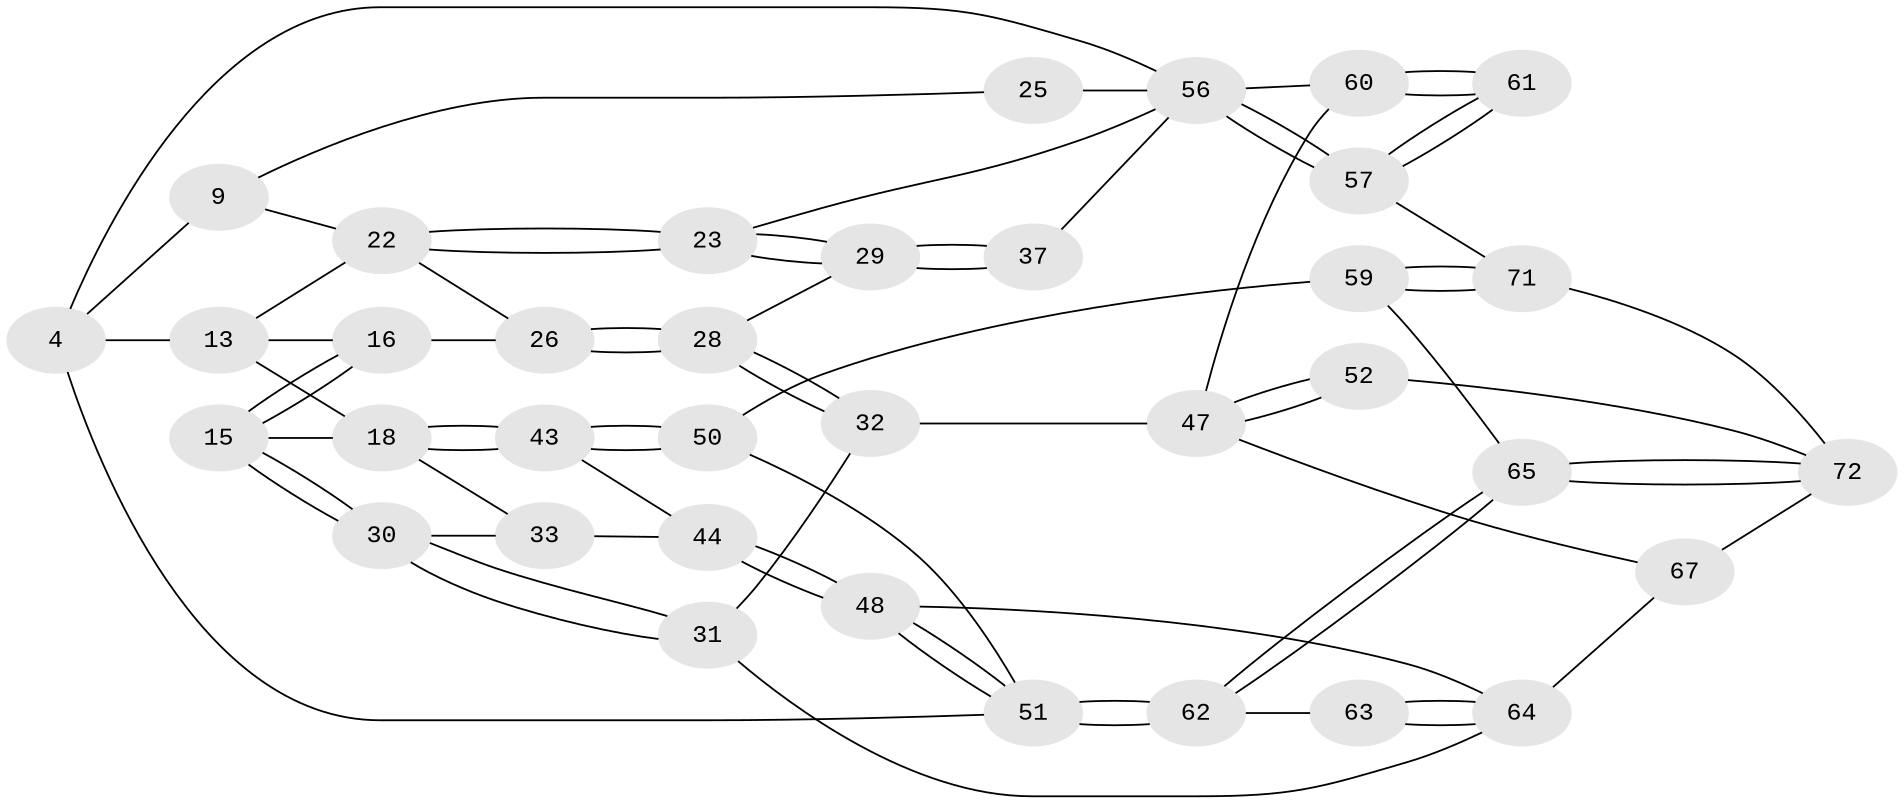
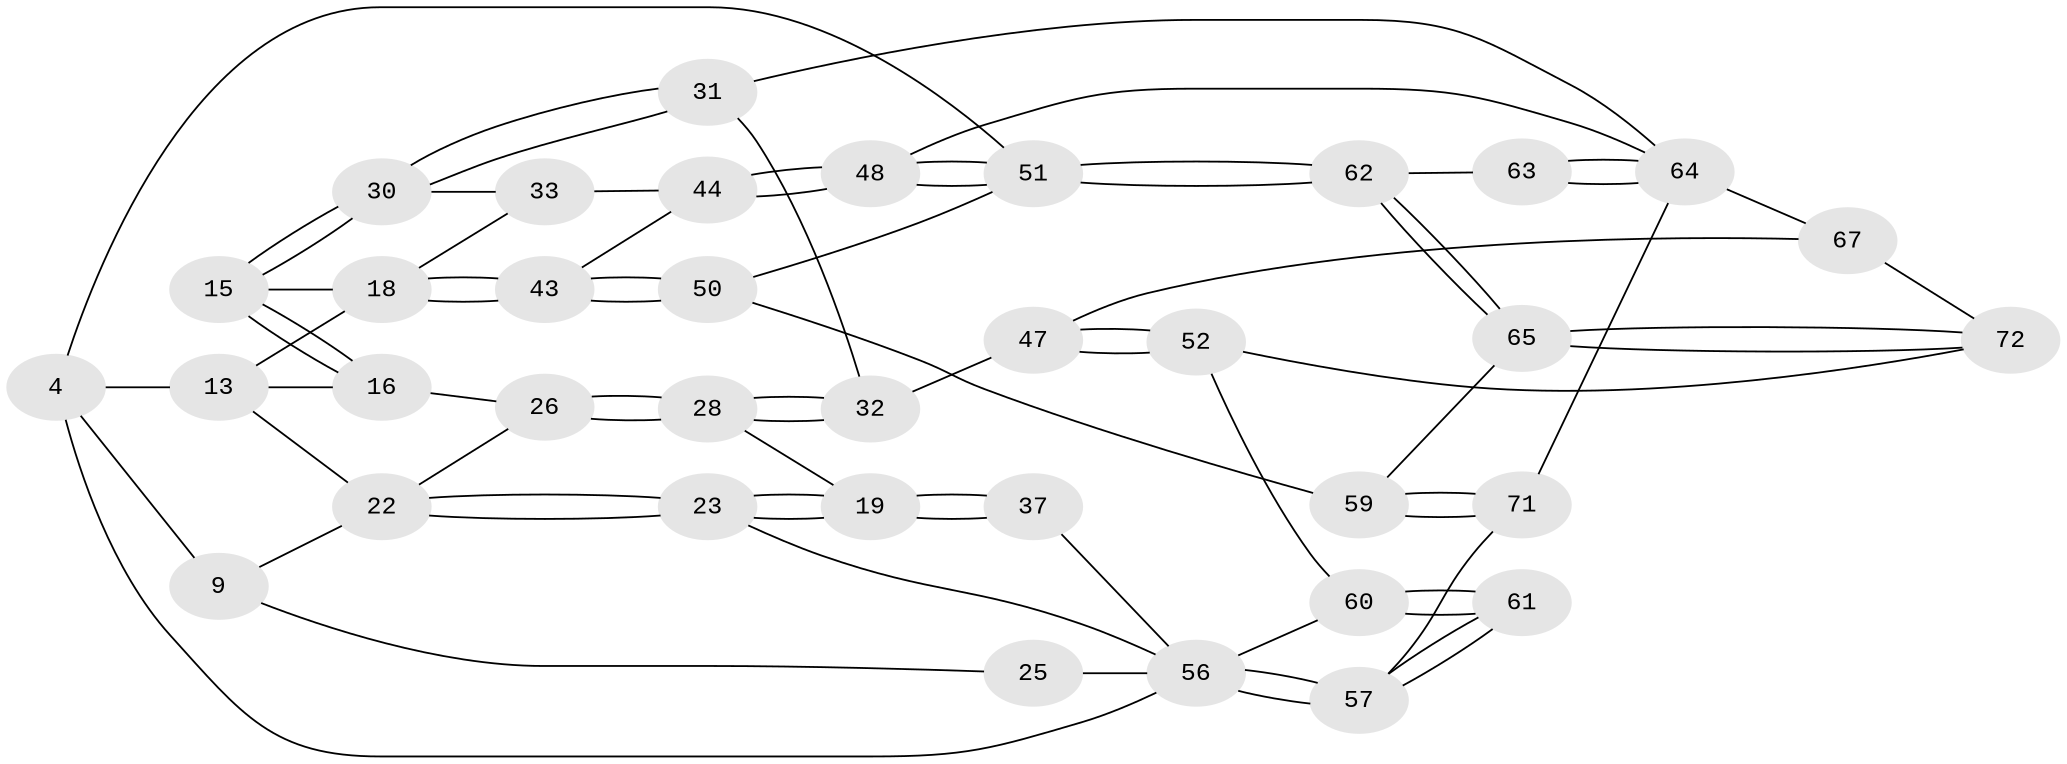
(1254, 244) -> (1255, 464)
(870, 257) -> (870, 507)
(1712, 342) -> (1594, 359)
